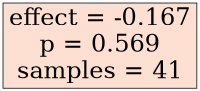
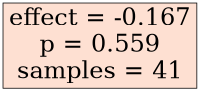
(100, 46) -> (100, 46)
